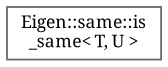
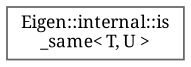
(84, 33) -> (95, 33)
